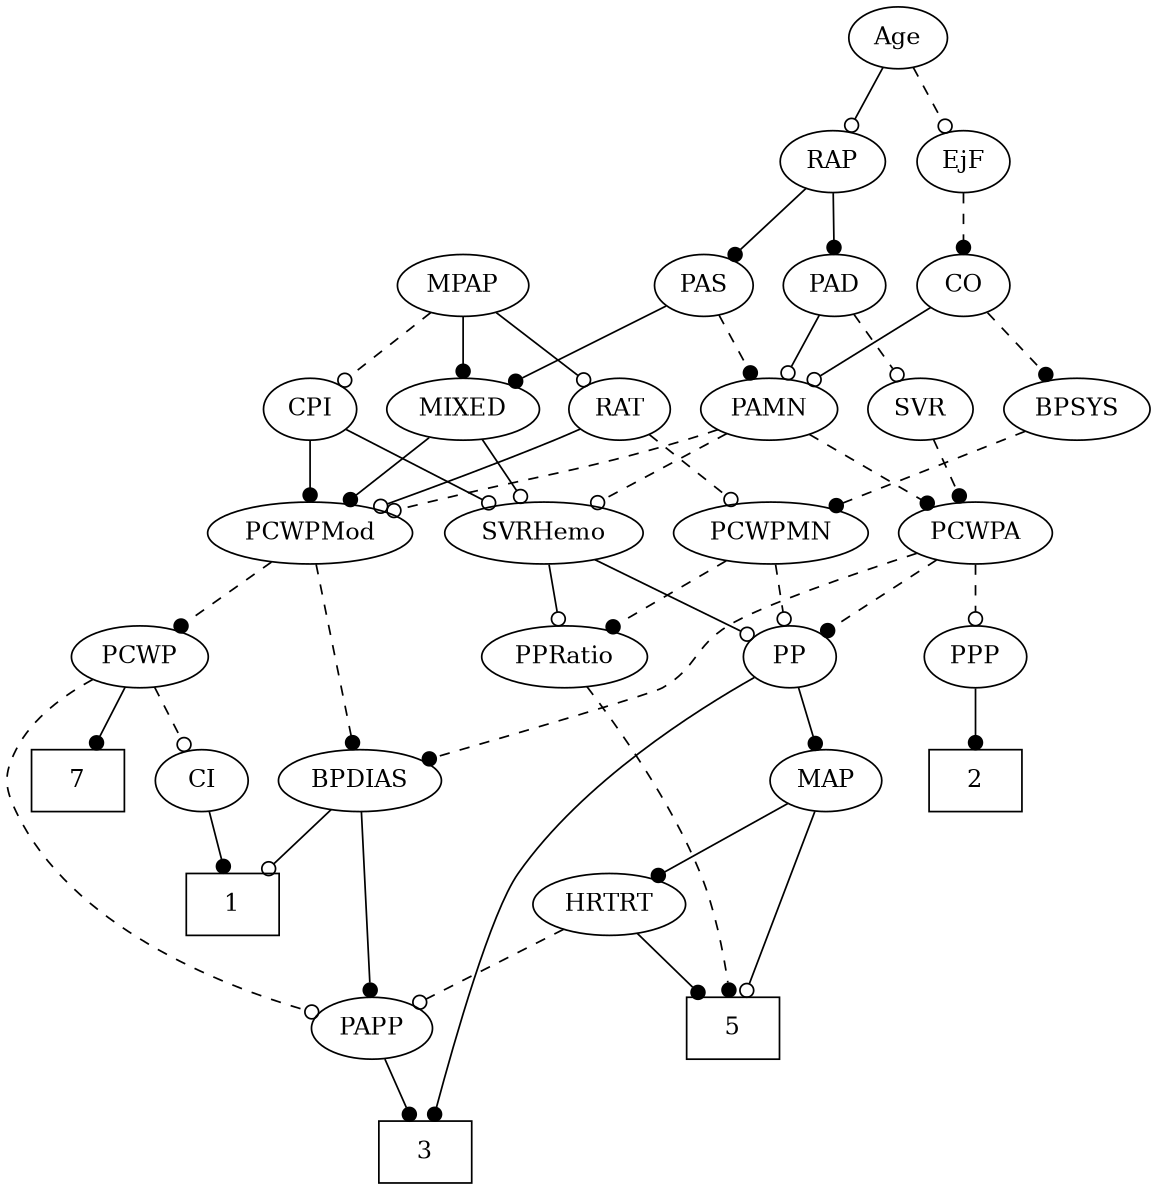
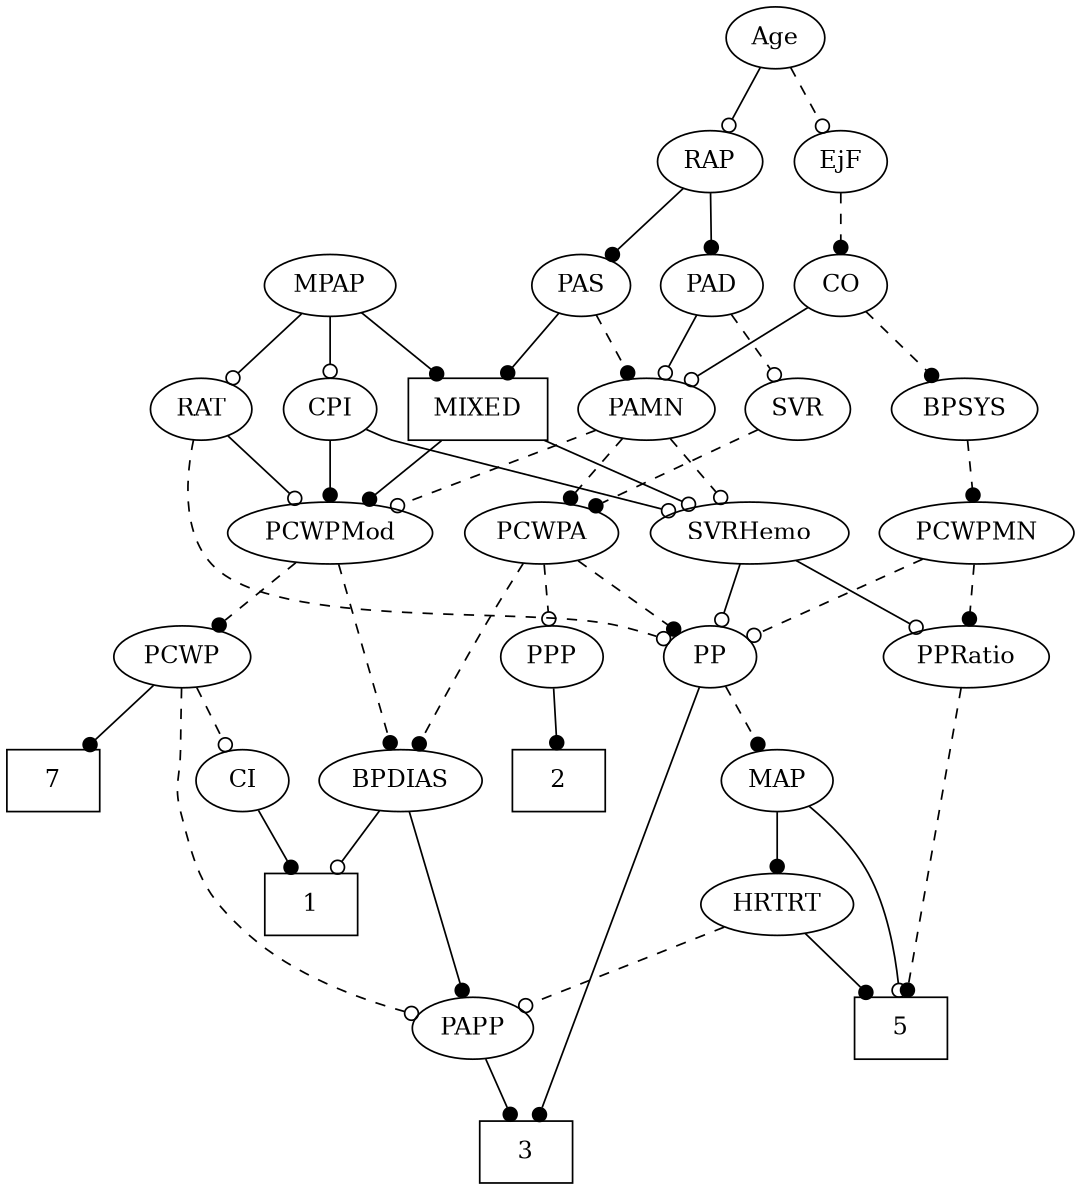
(391, 344) -> (330, 341)
(463, 409) -> (478, 409)
(689, 466) -> (365, 609)
(806, 712) -> (740, 712)
